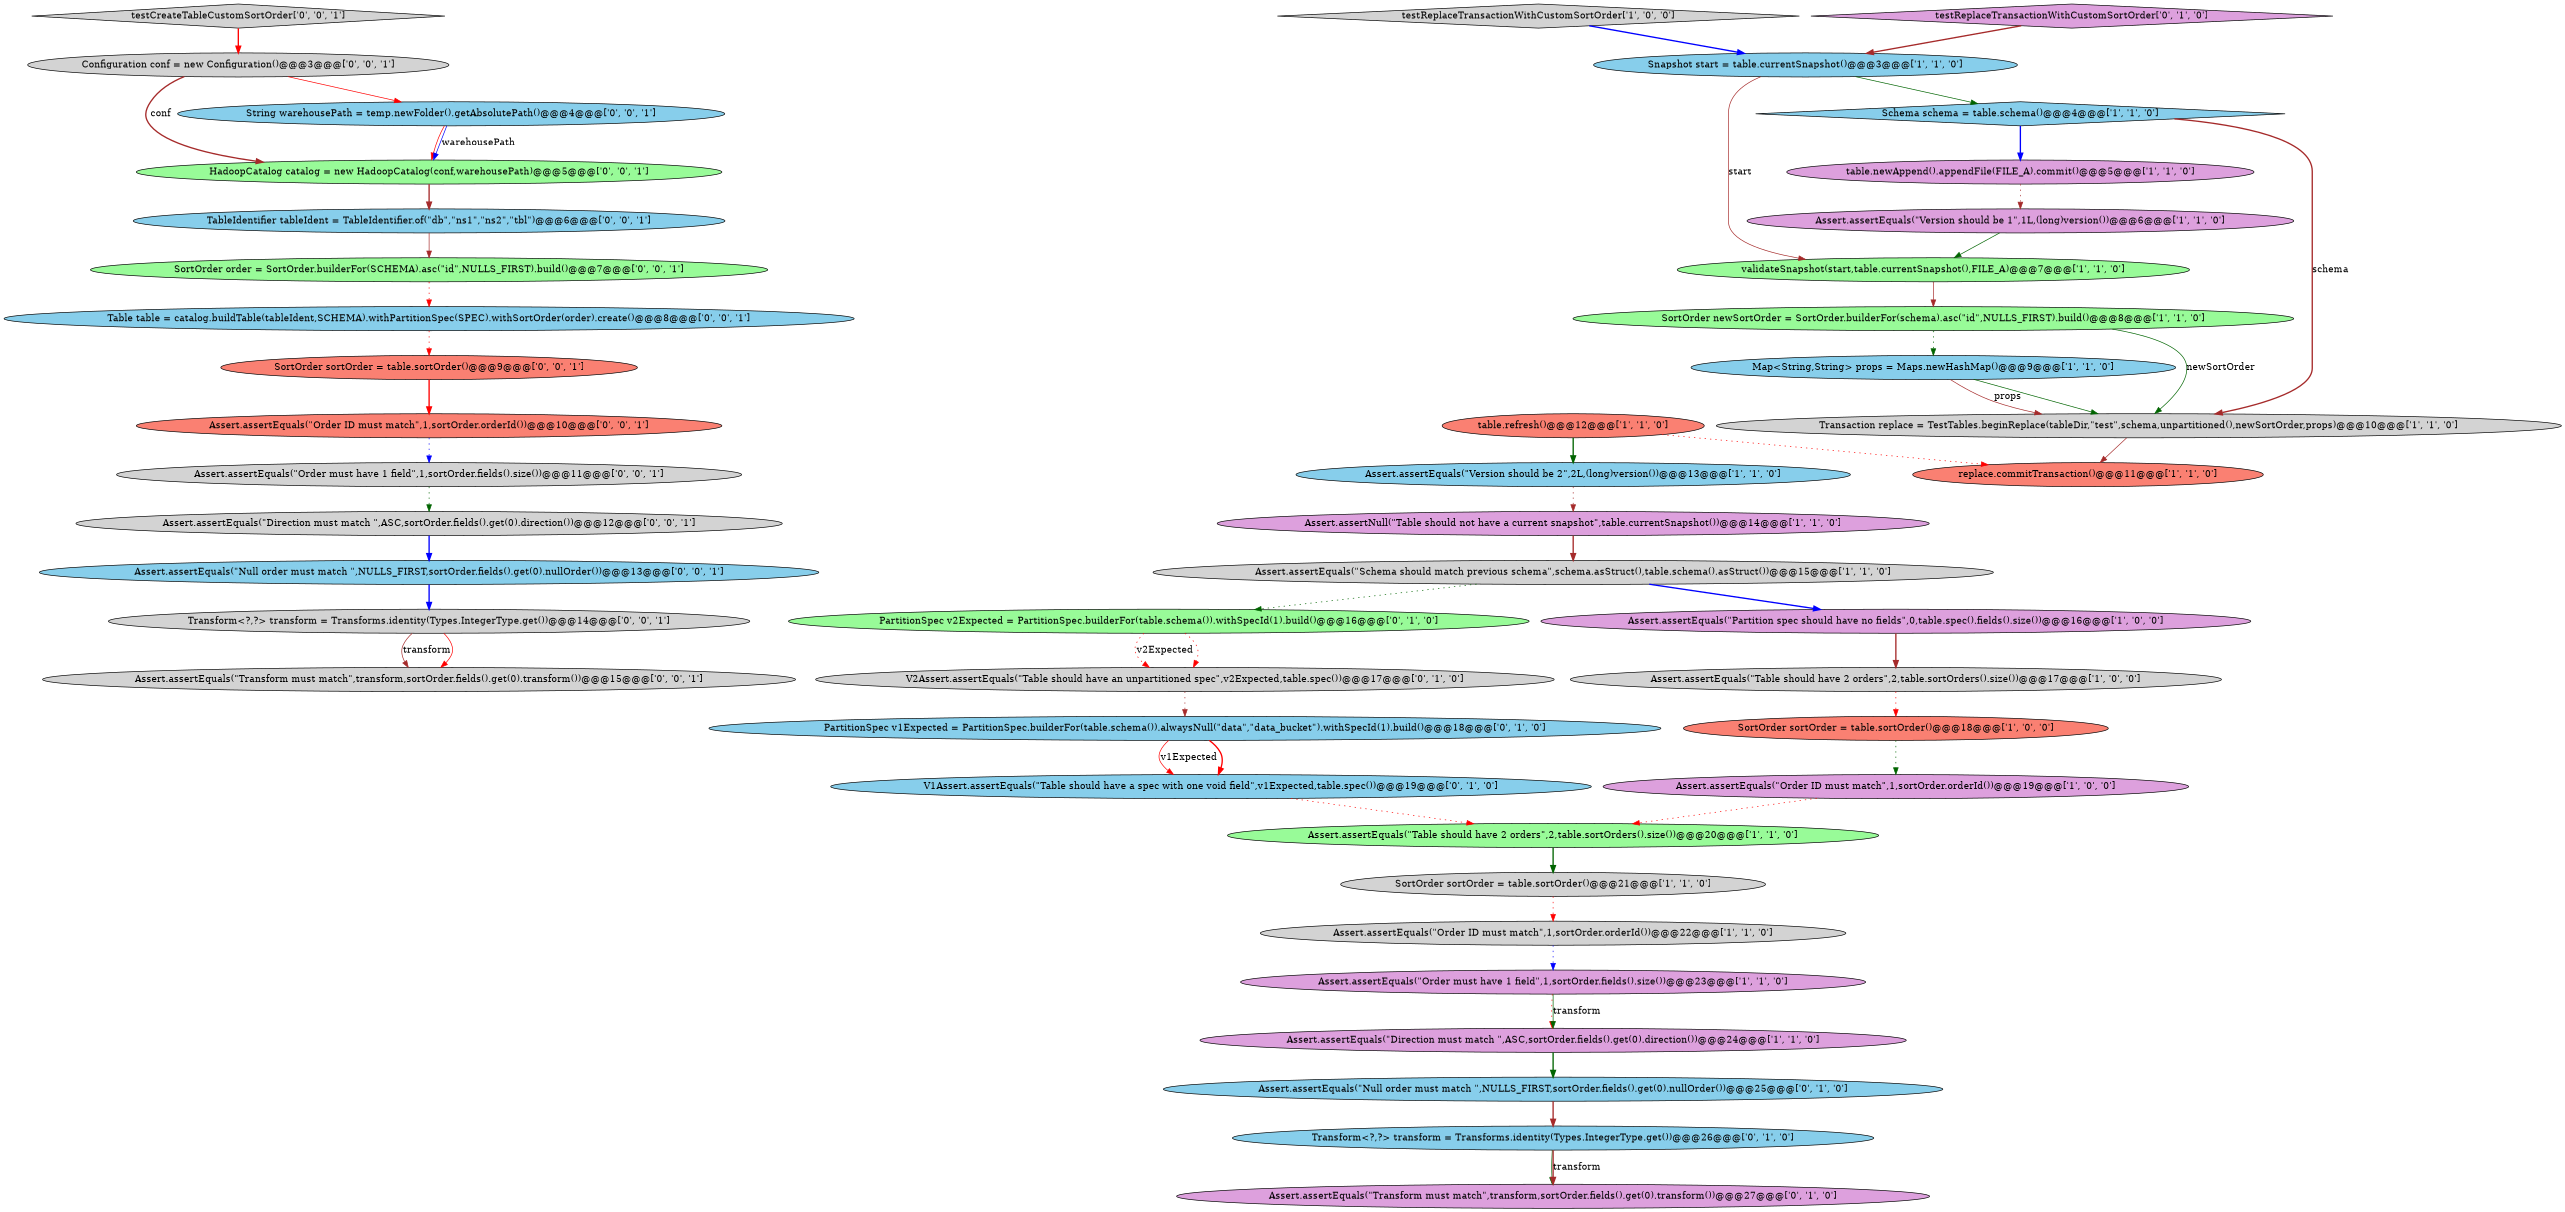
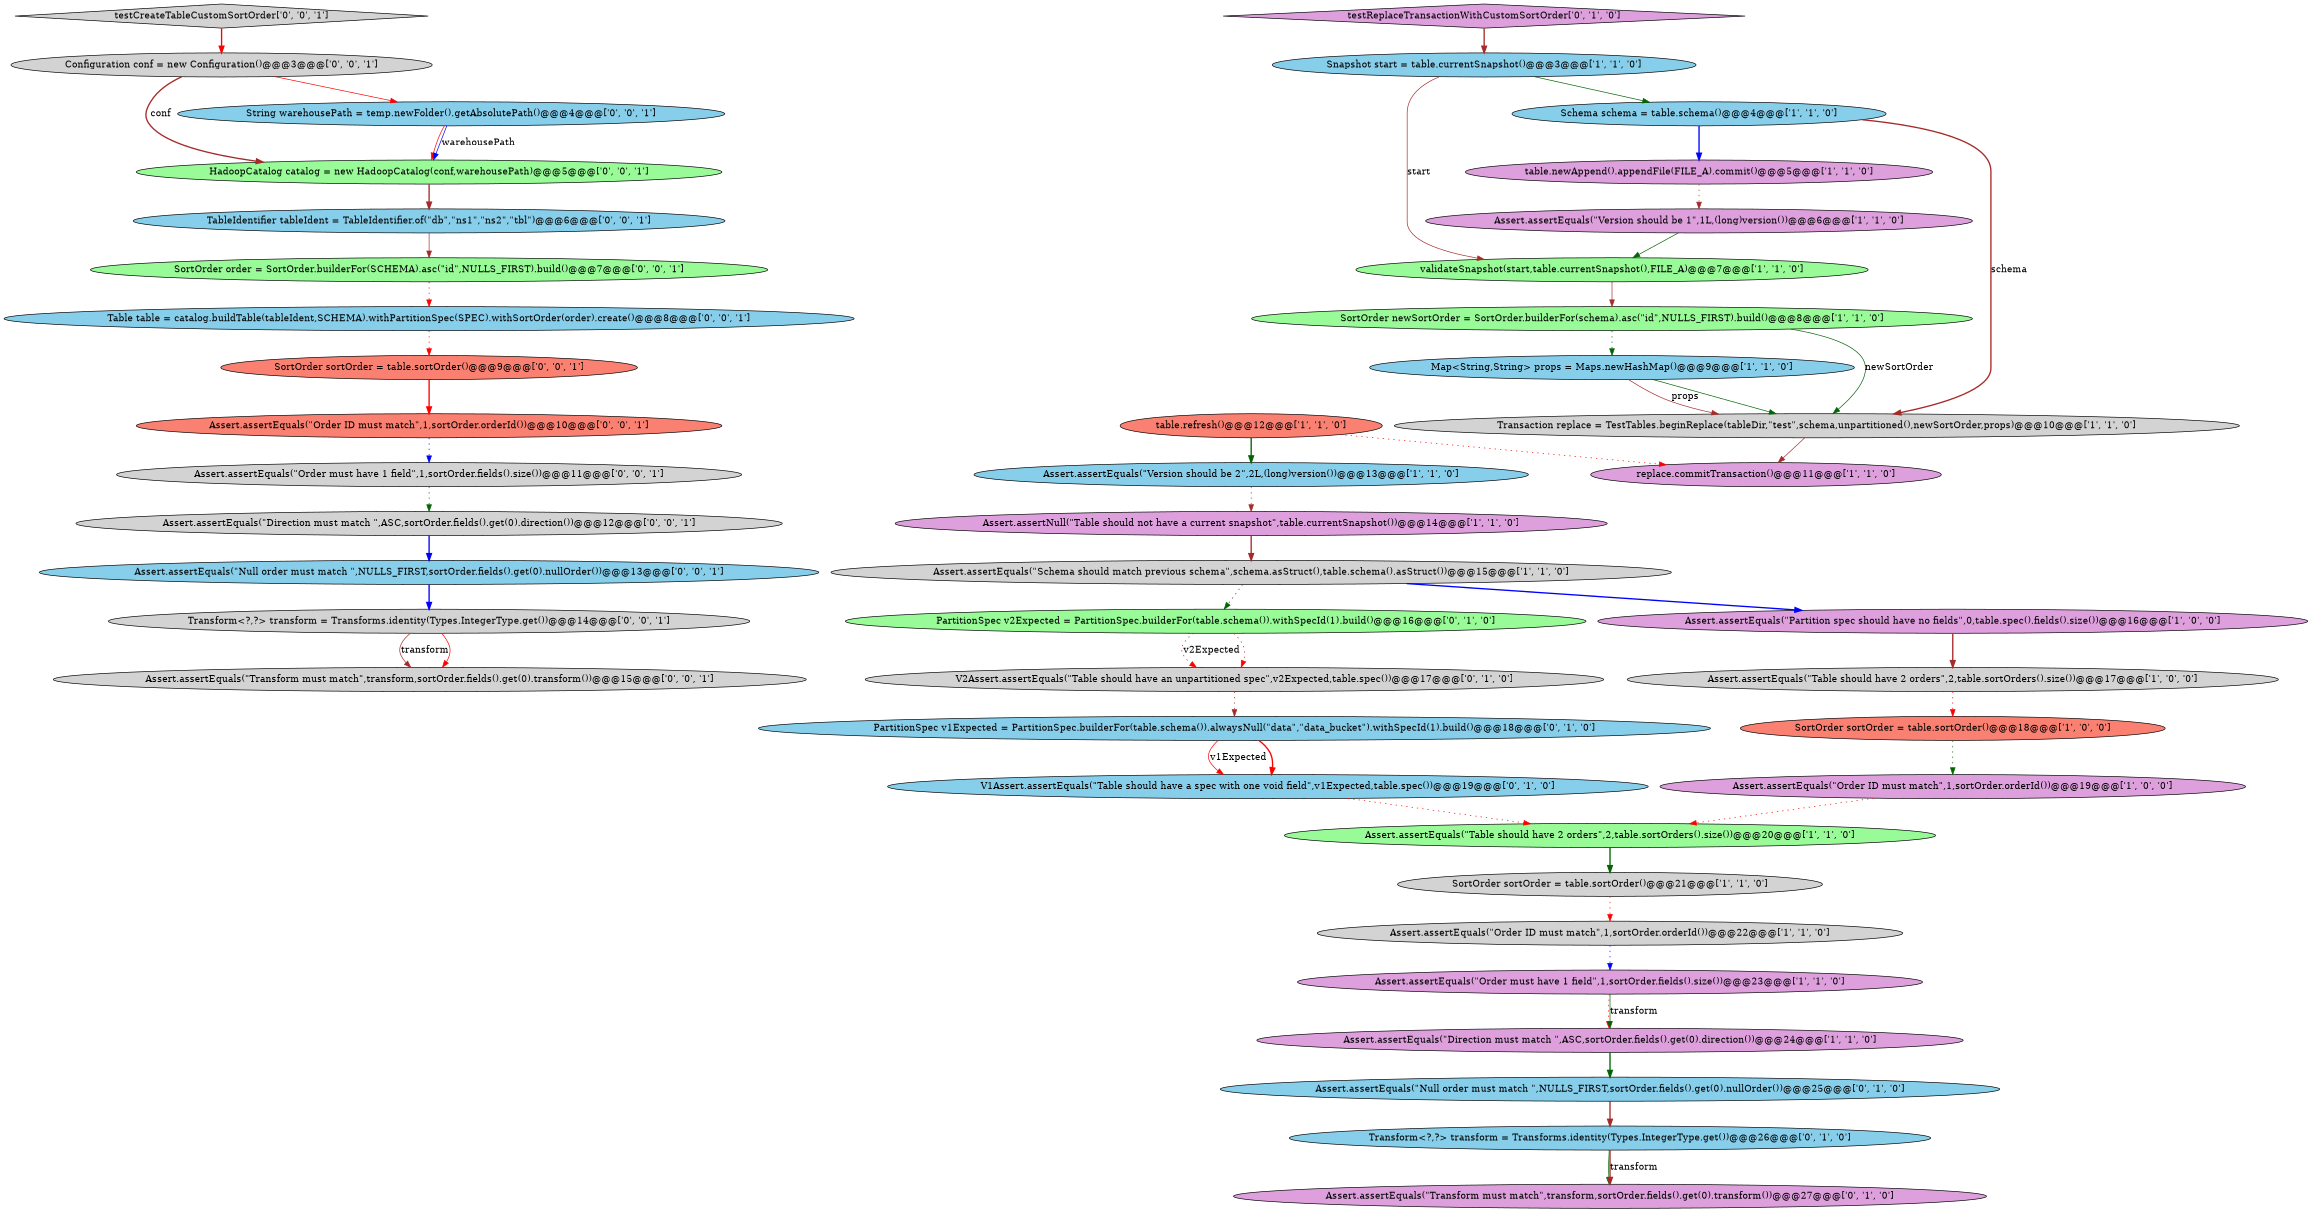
(1538, 16) -> none
(2020, 114) -> (1699, 114)
(2088, 475) -> (1766, 475)
